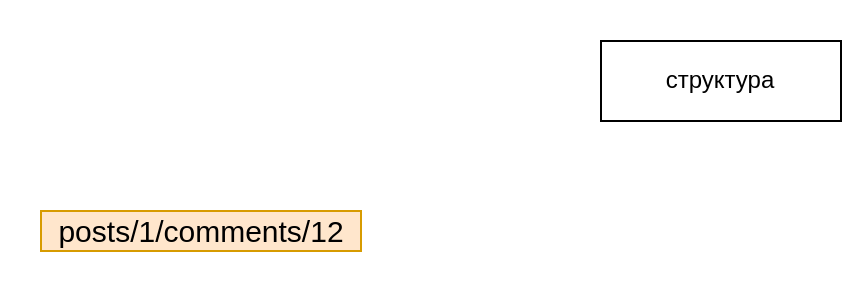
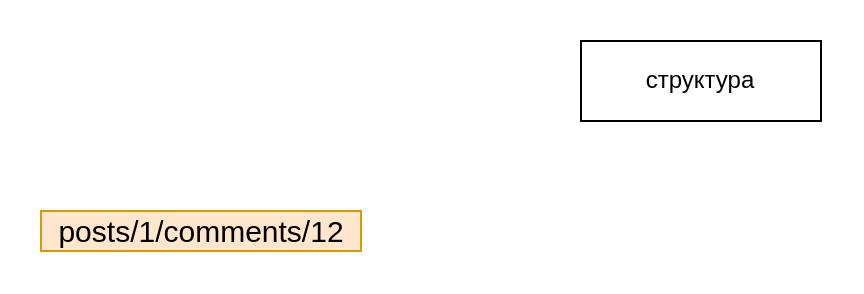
(721, 81) -> (701, 81)
